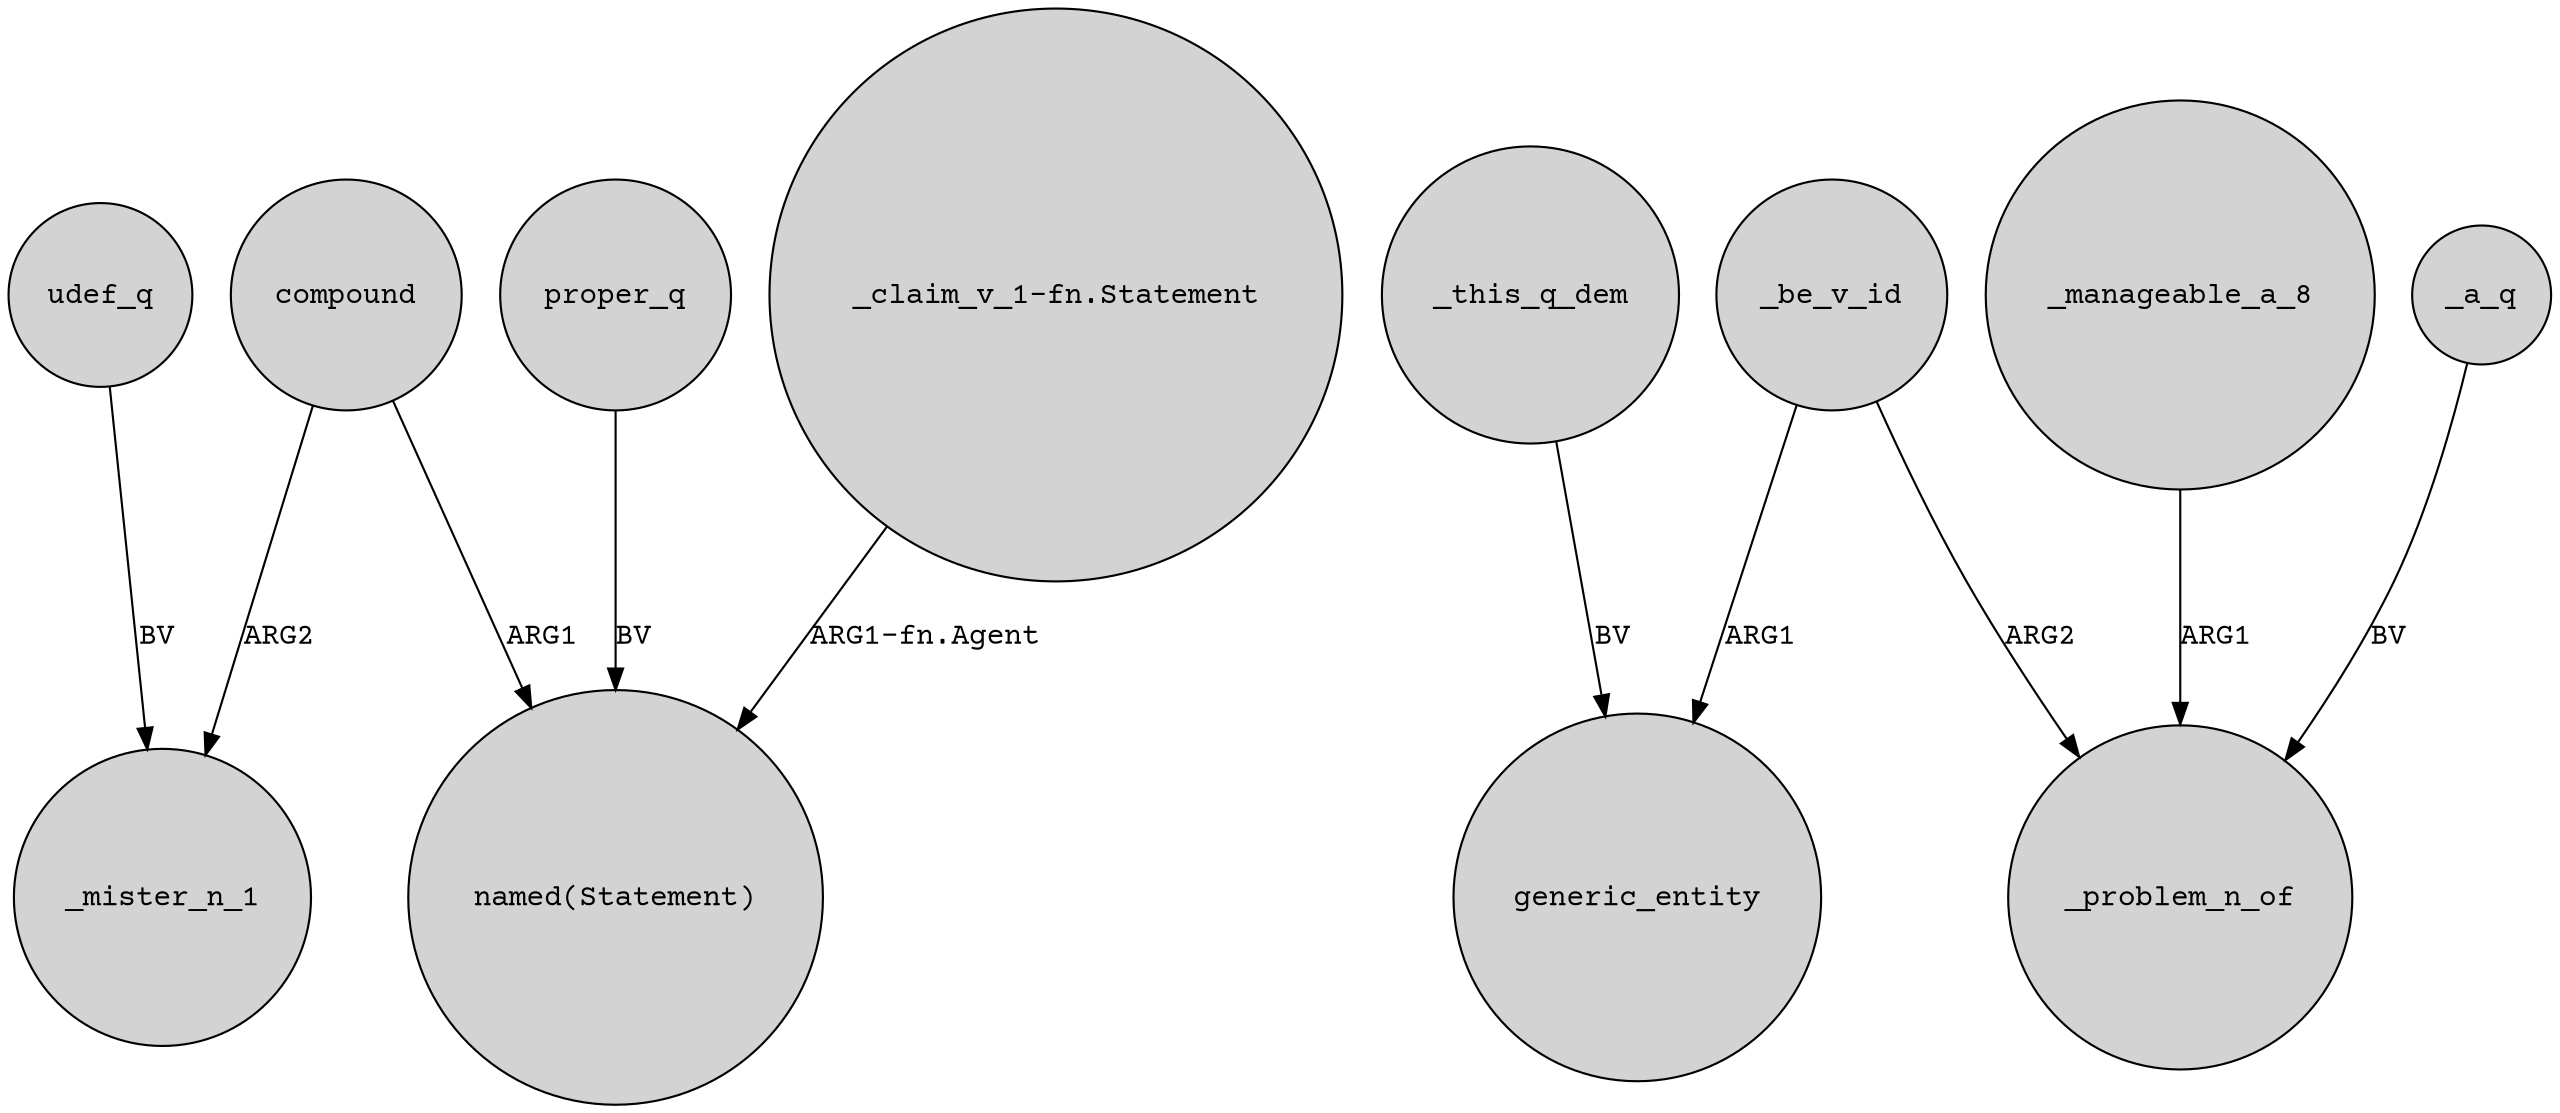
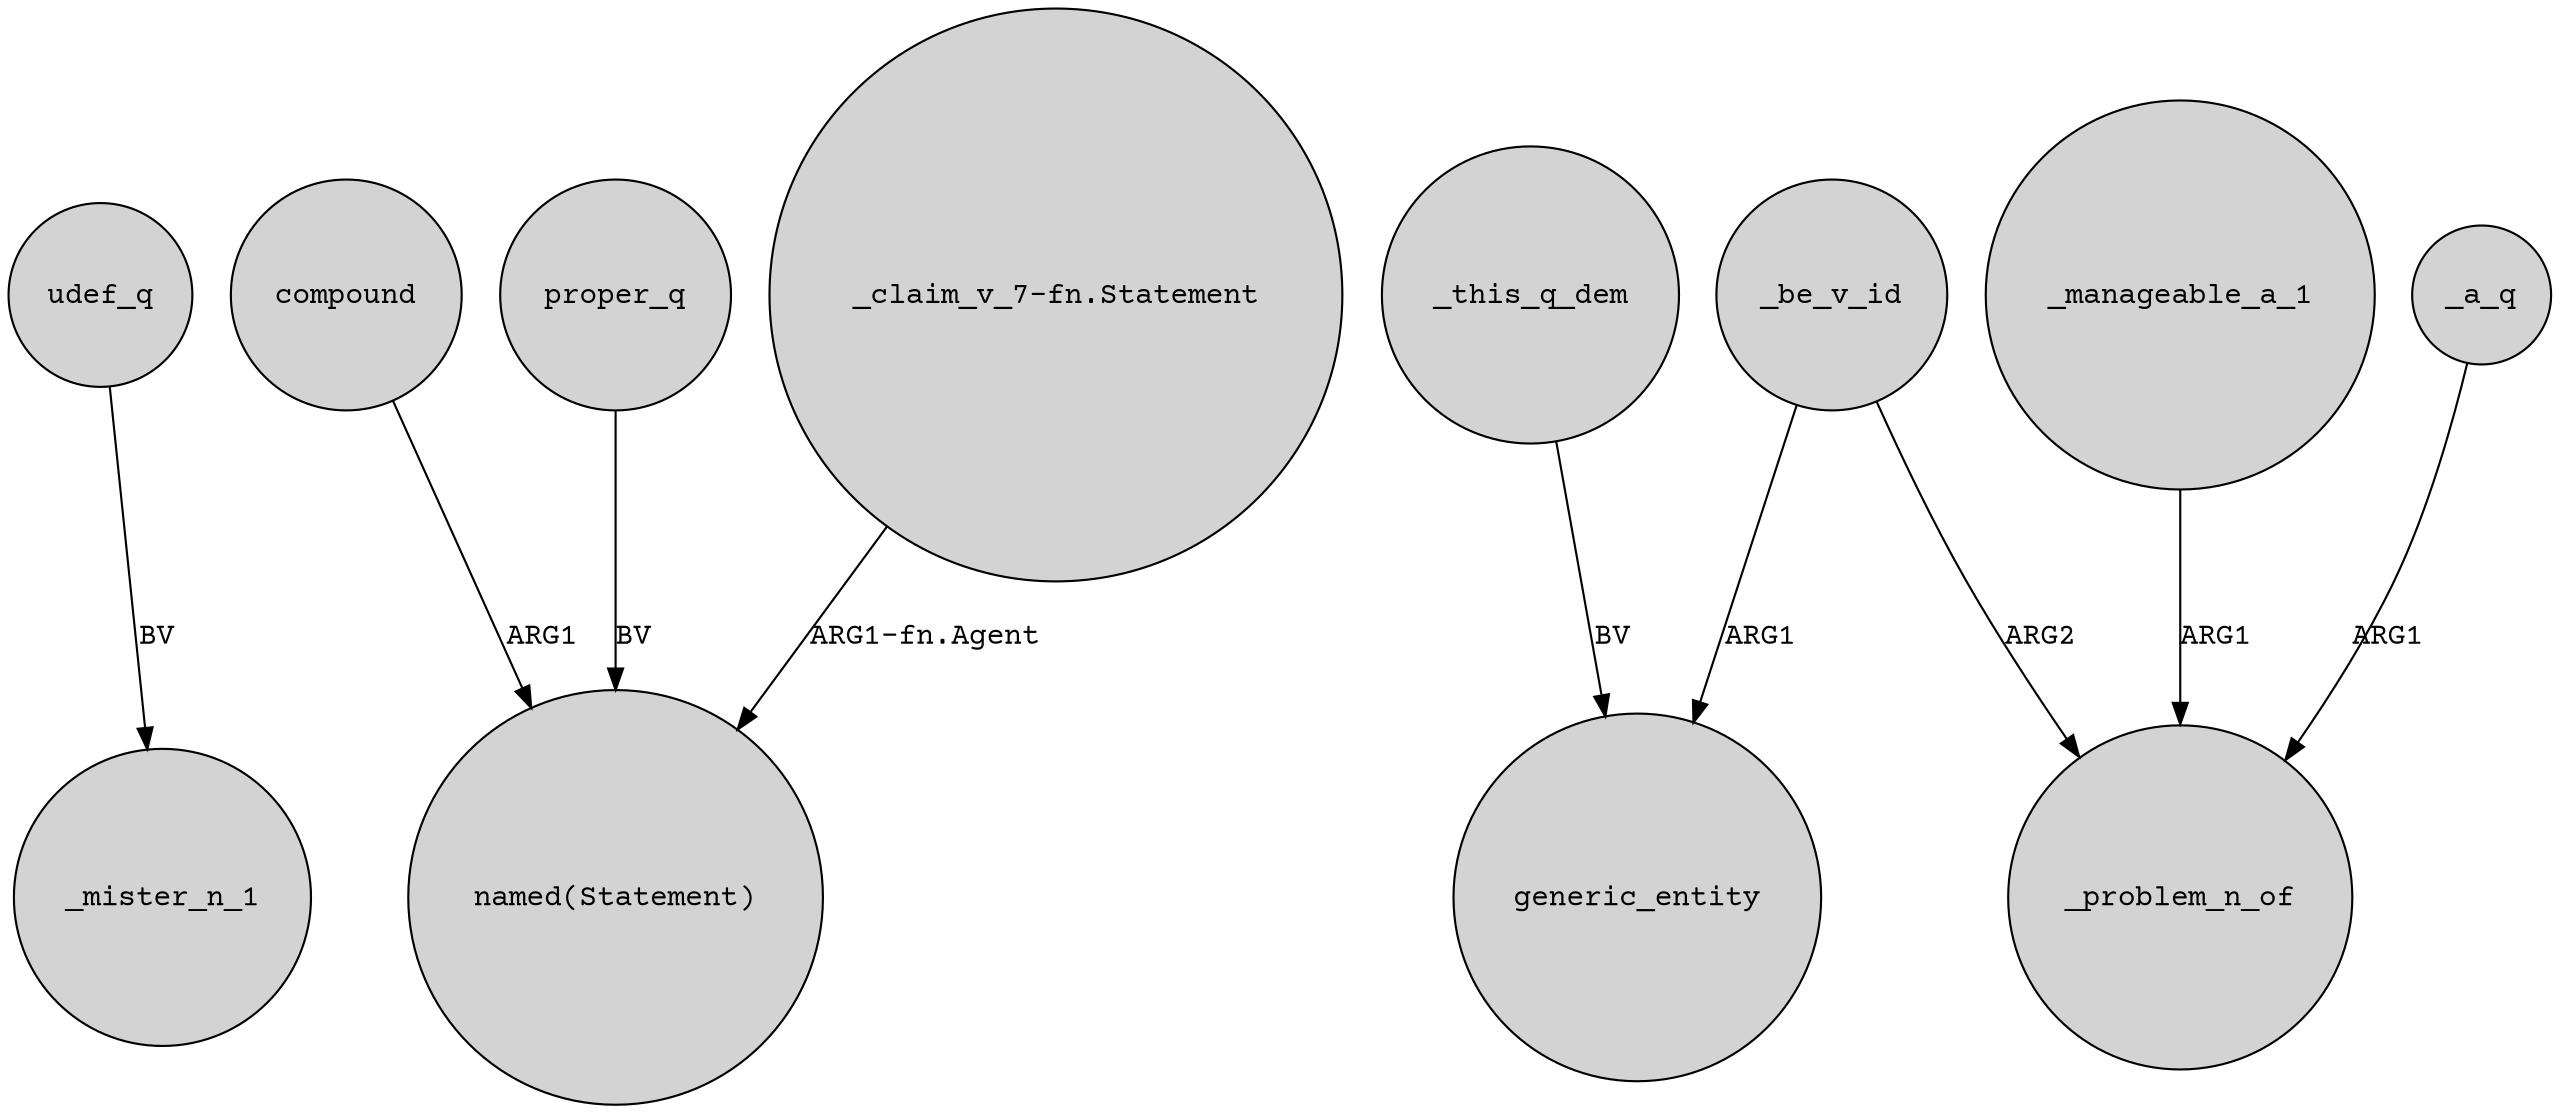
(1056, 295) -> (1056, 295)
(2180, 295) -> (2180, 295)
(262, 570) -> none
(2389, 636) -> (2389, 636)
